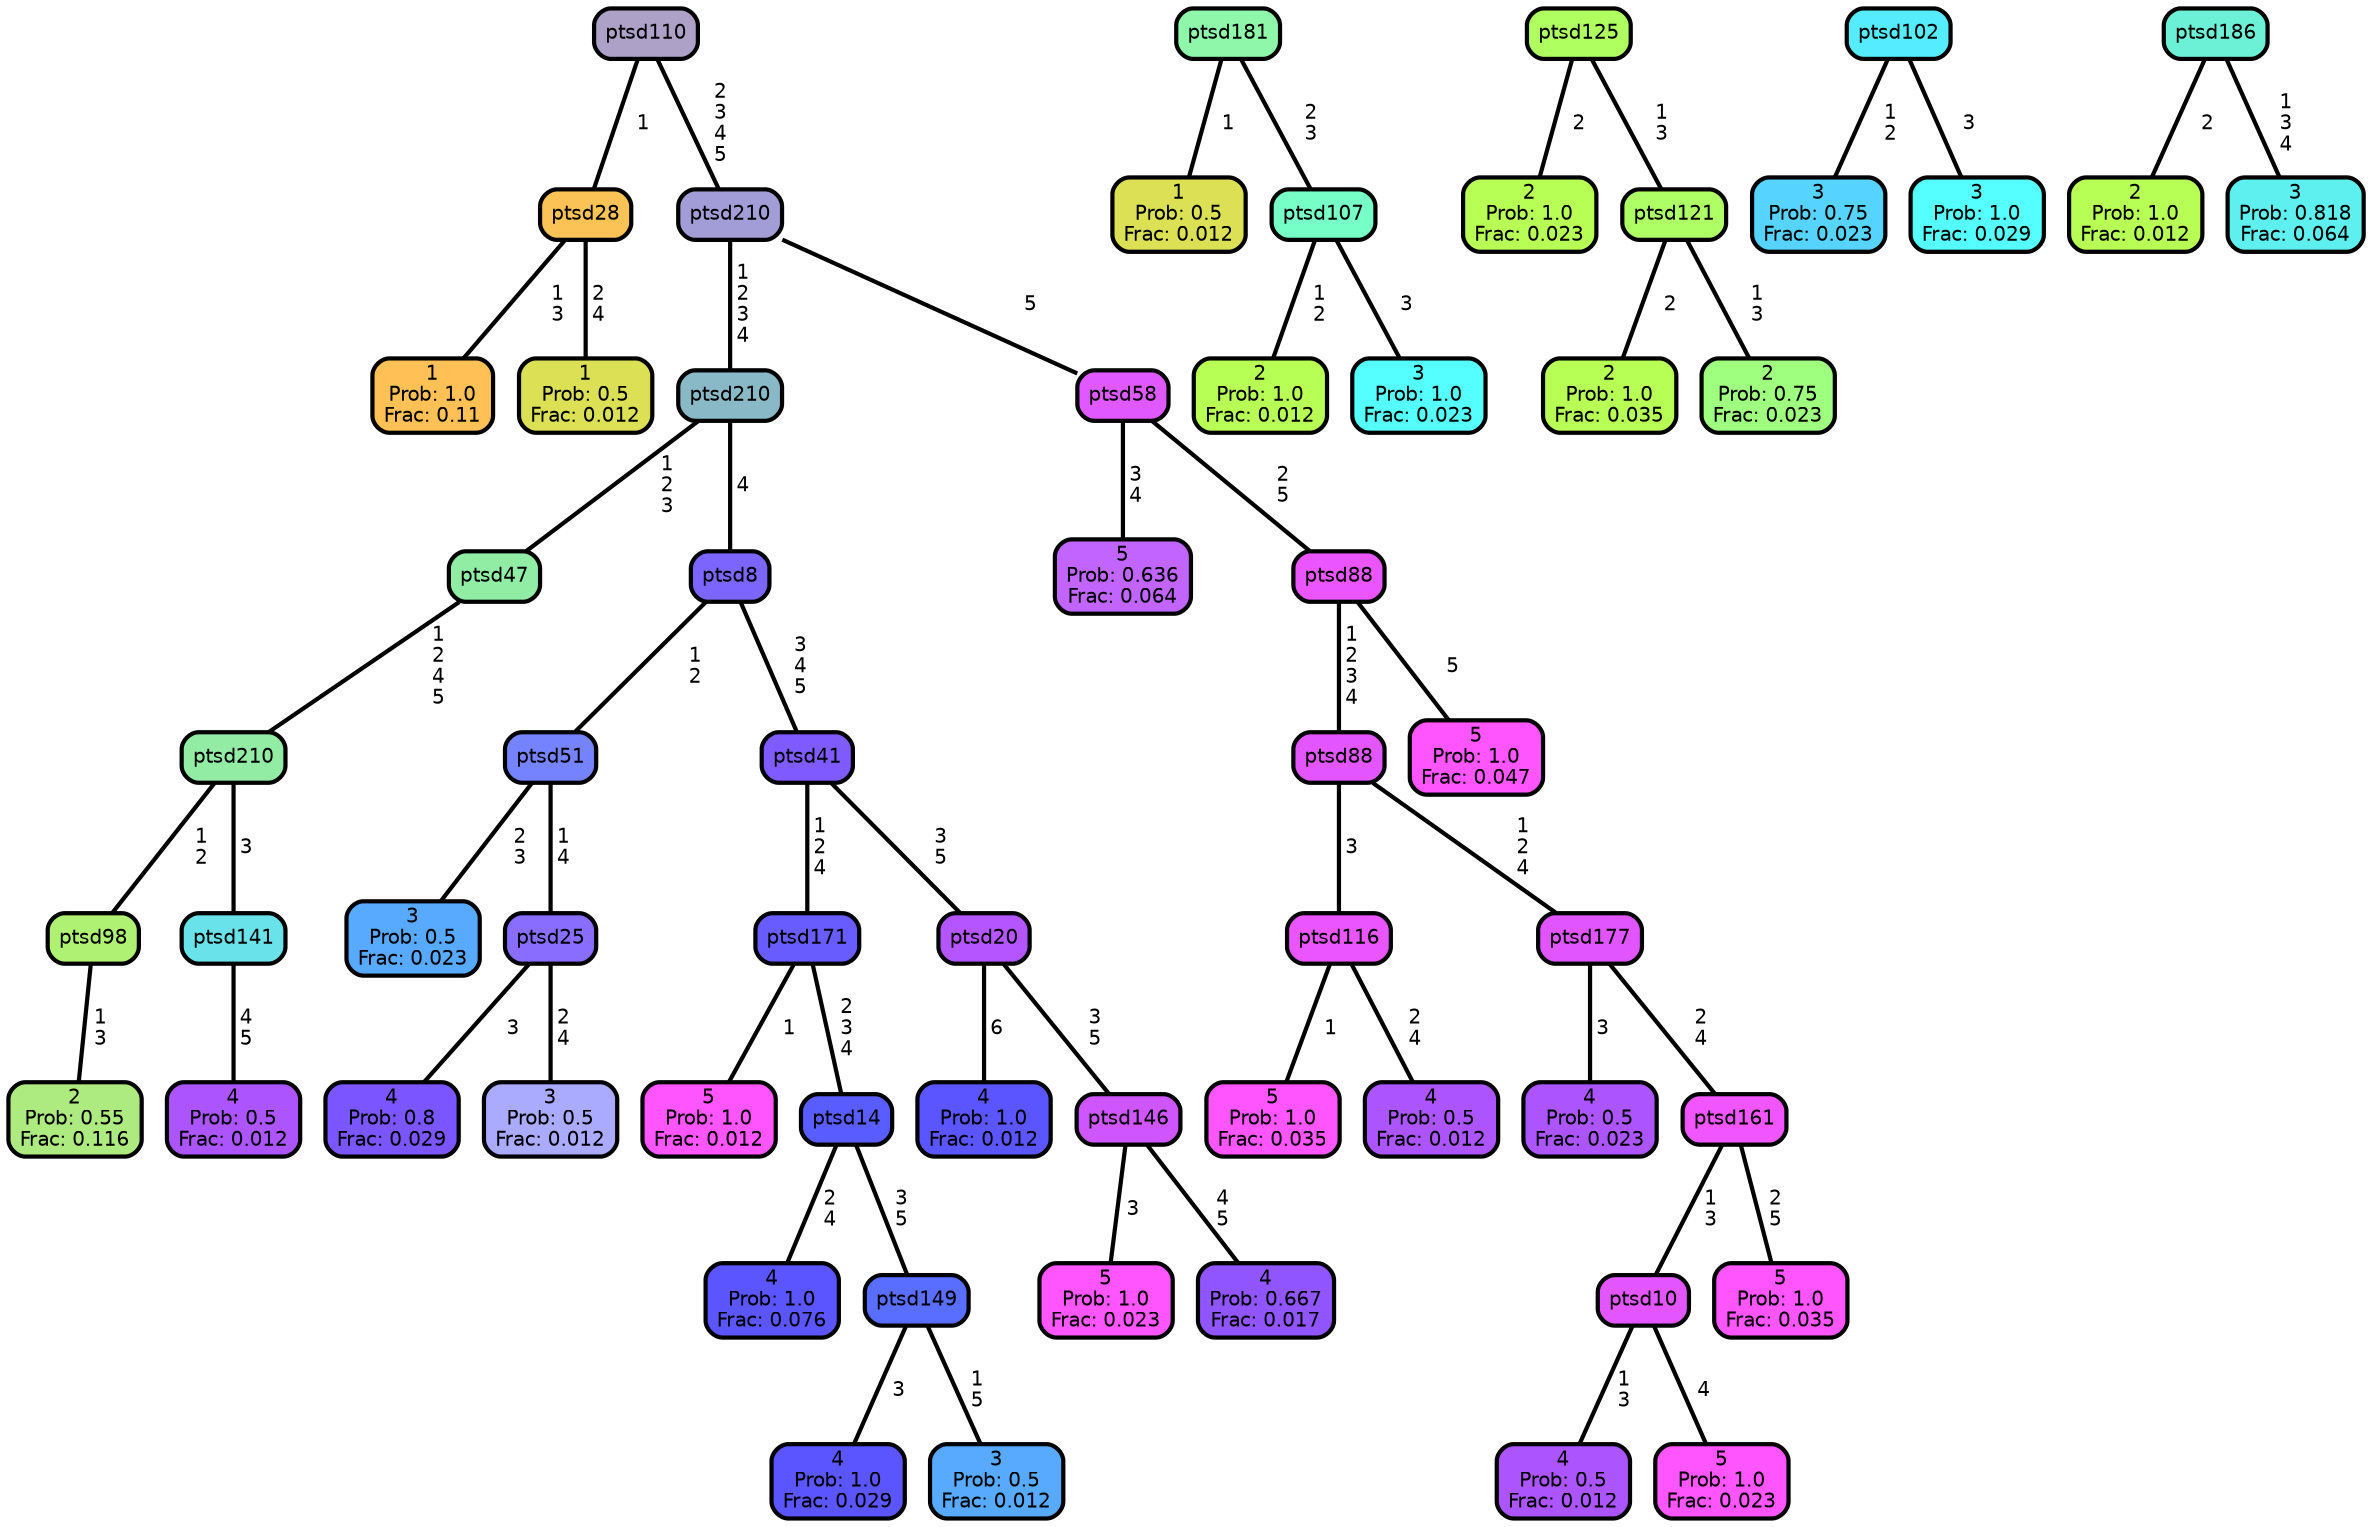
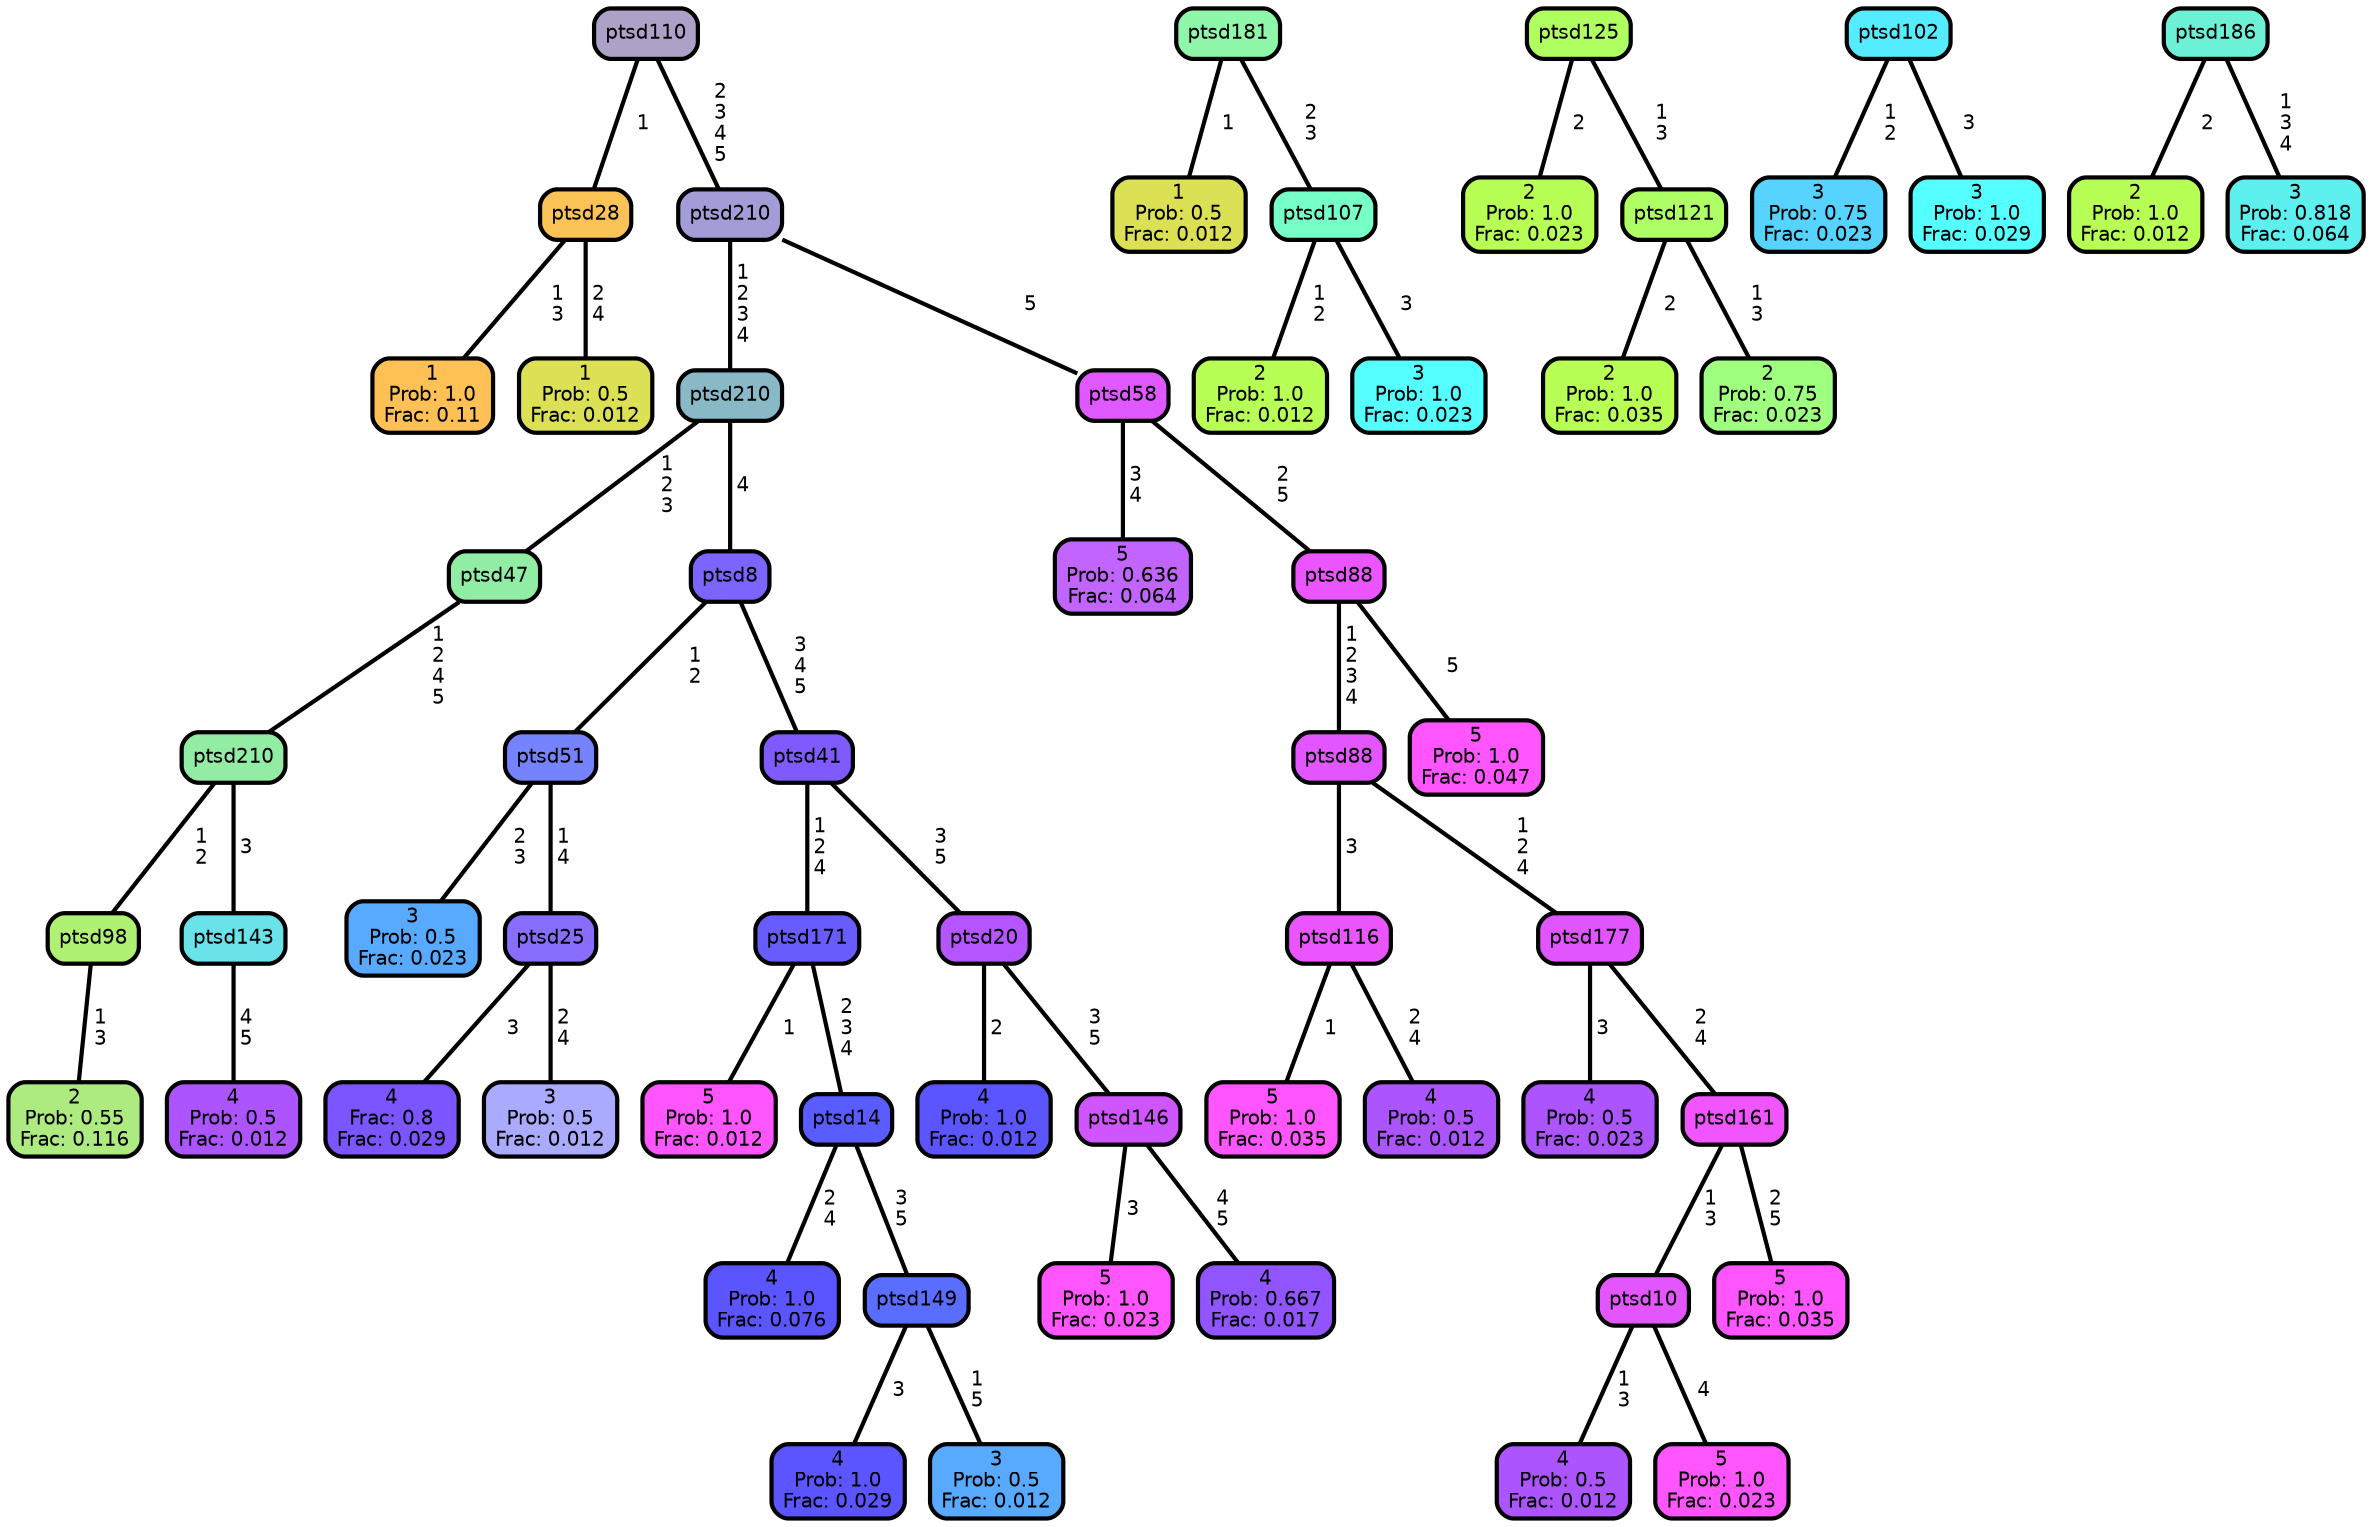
(234, 938) -> (234, 938)
(994, 1029) -> (994, 1029)
(392, 1119) -> (392, 1119)
